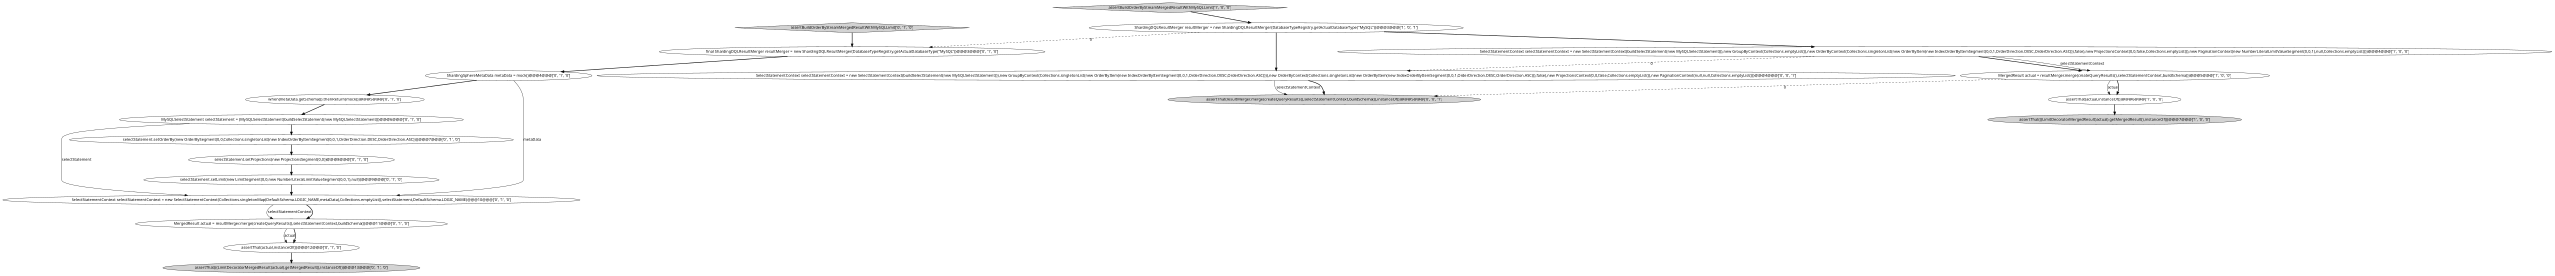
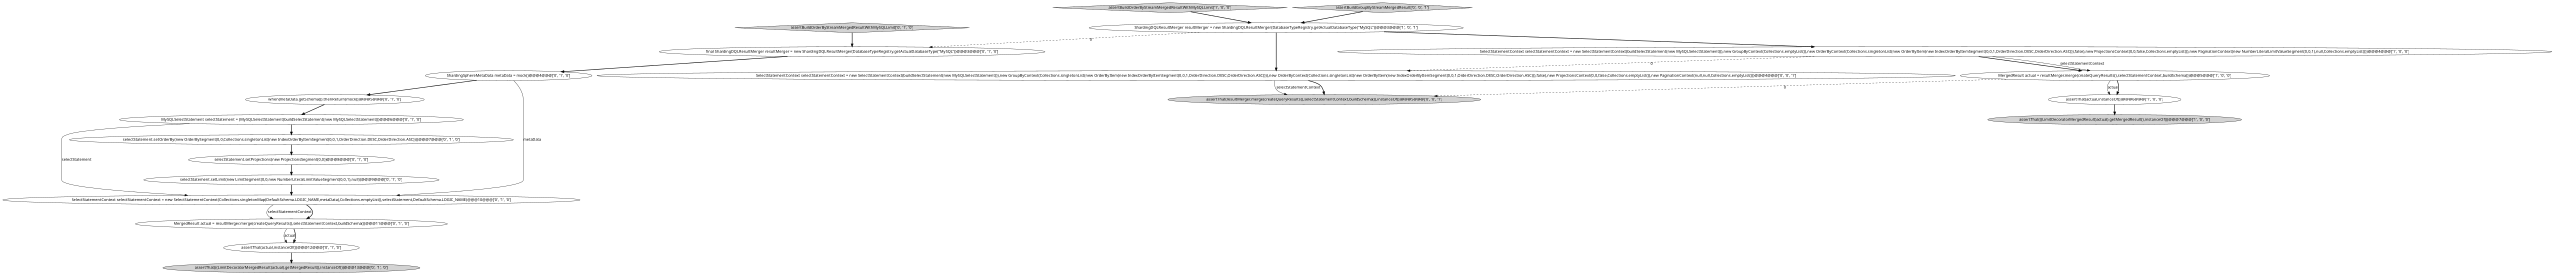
none -> (1382, 8)
